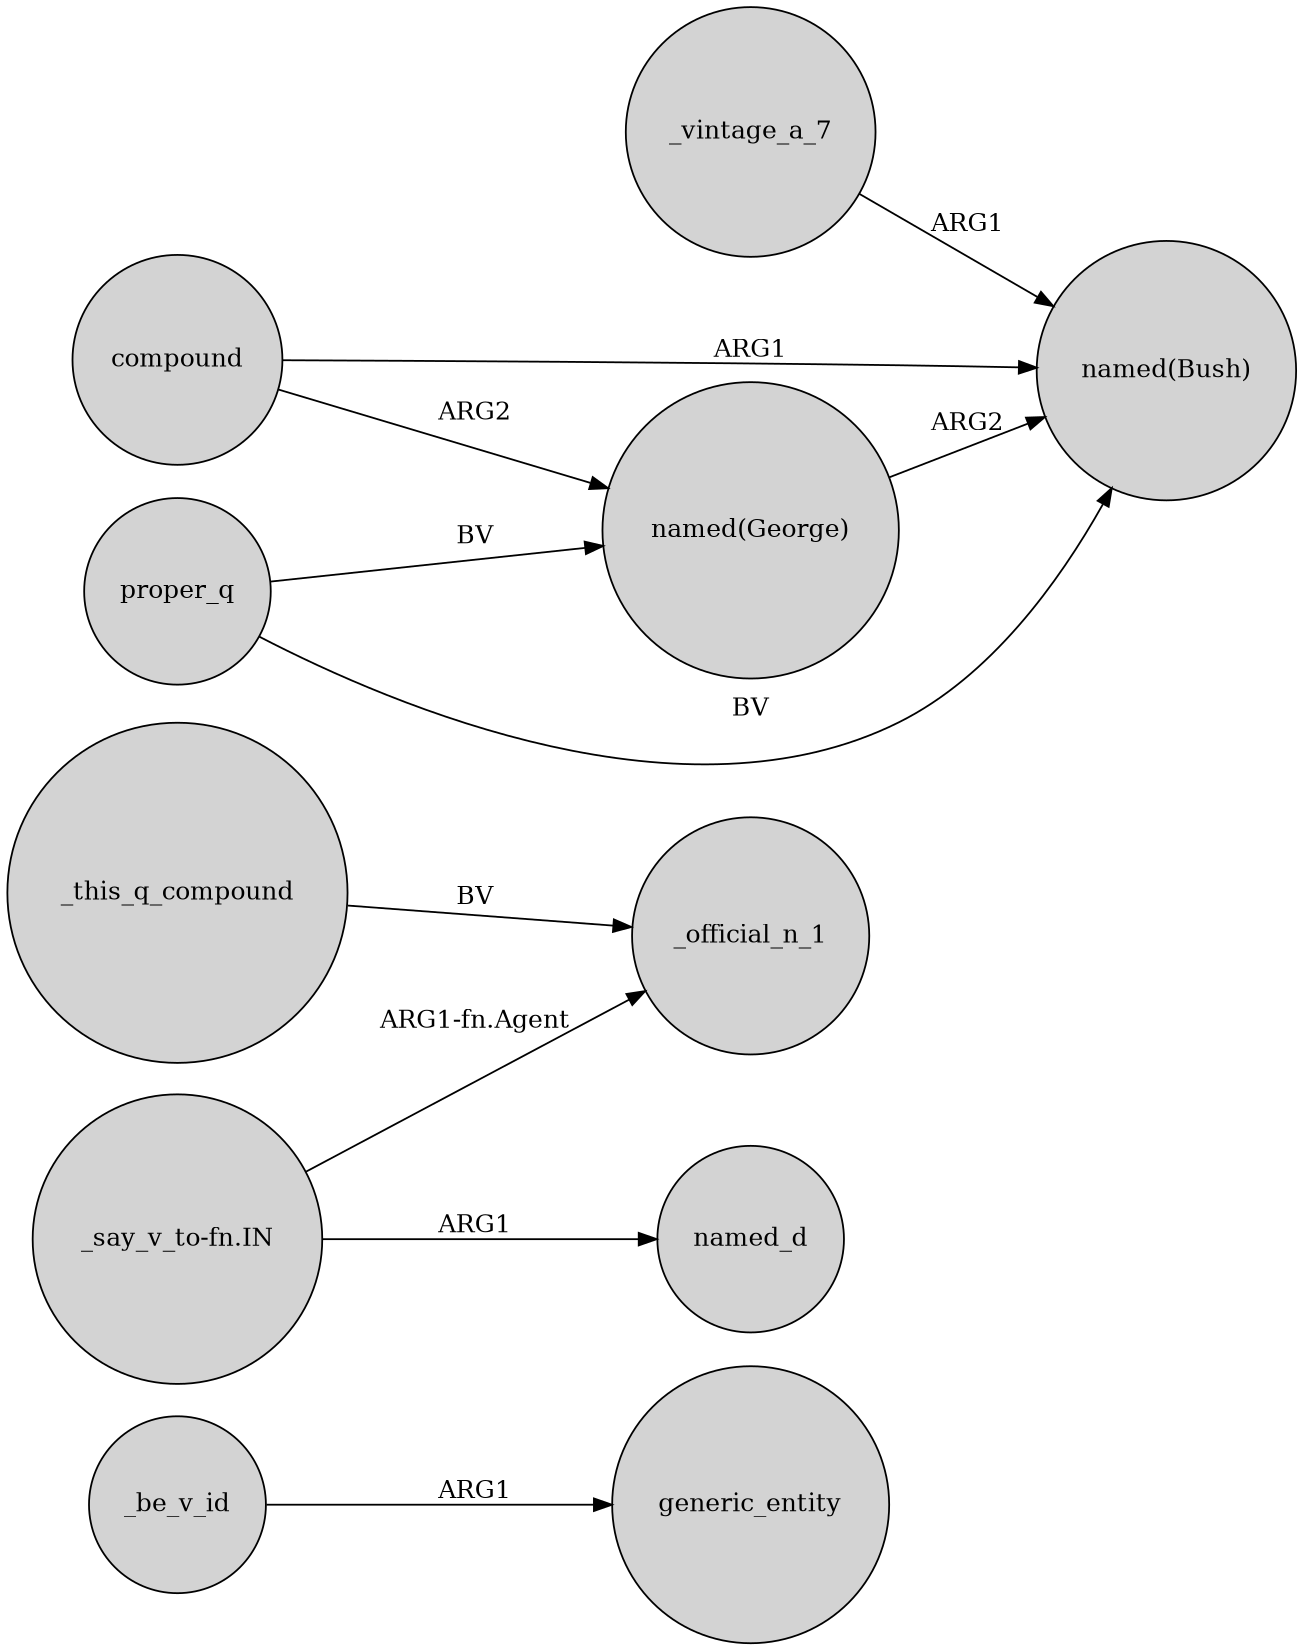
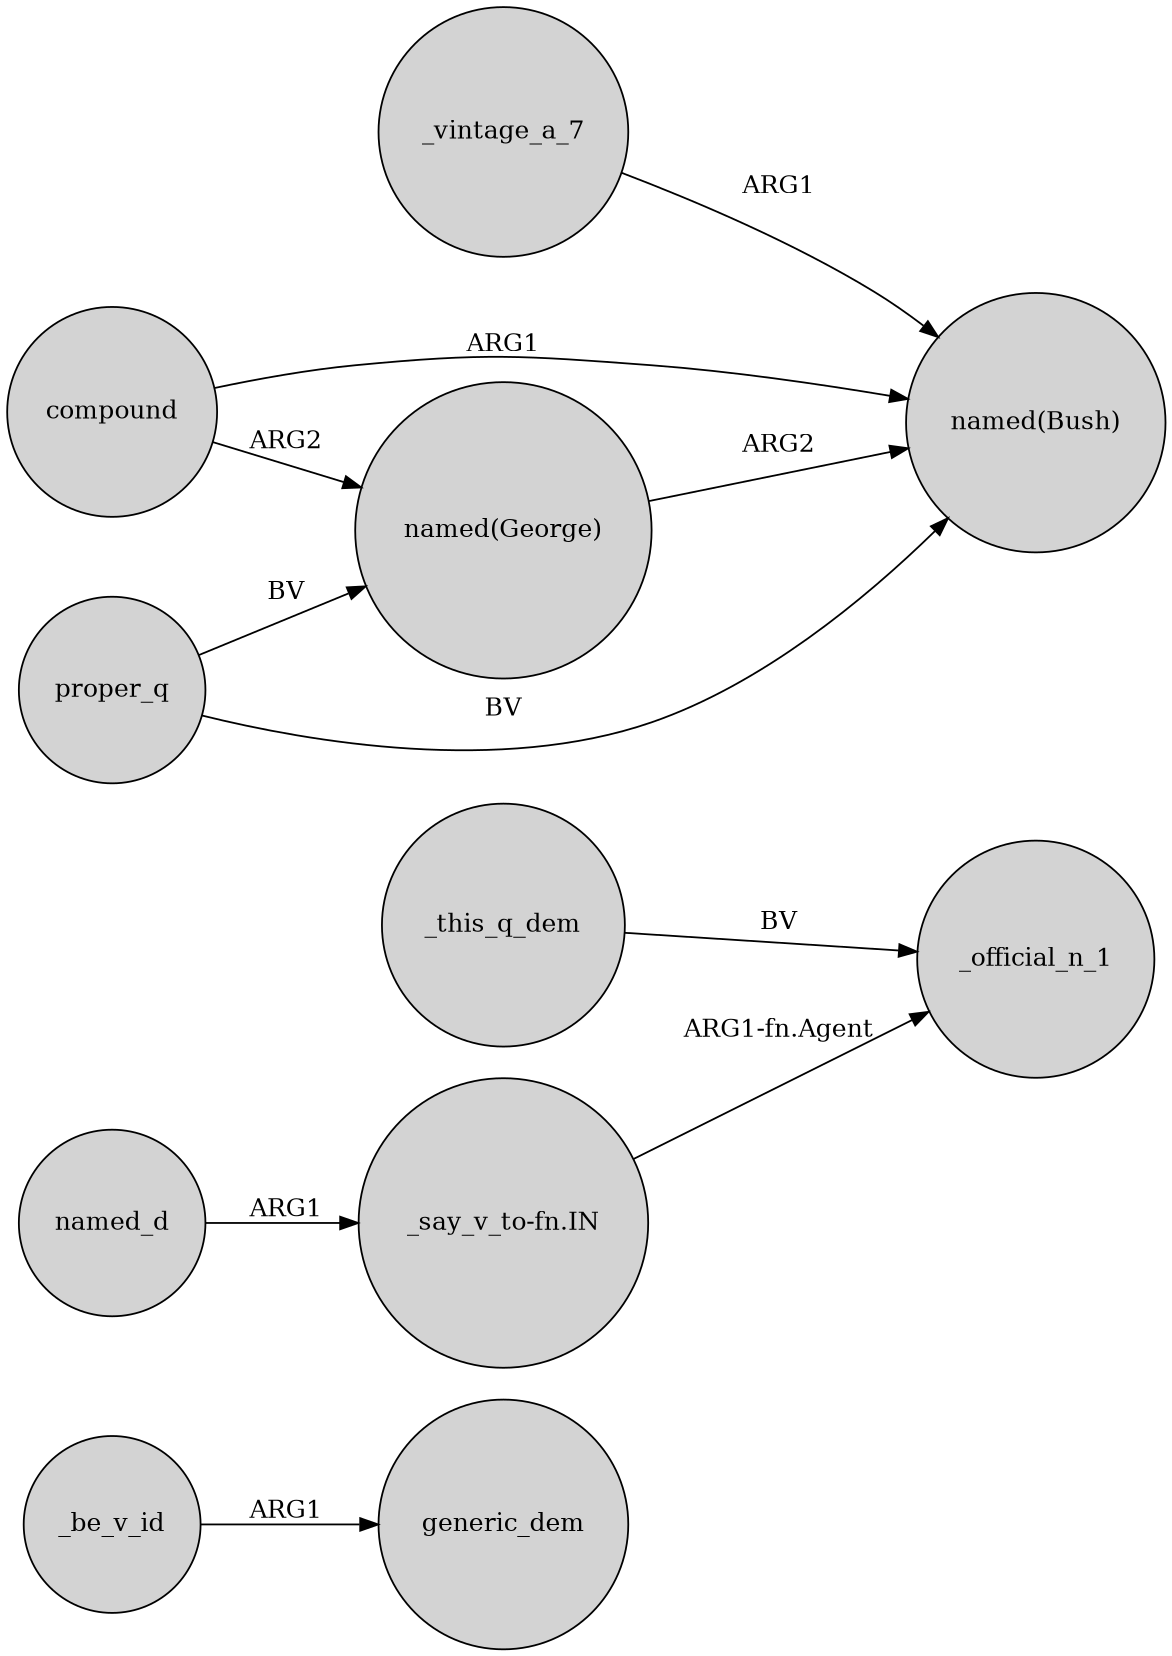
(177, 893) -> (503, 925)
(480, 1239) -> (273, 1223)
(751, 1505) -> (503, 1524)
